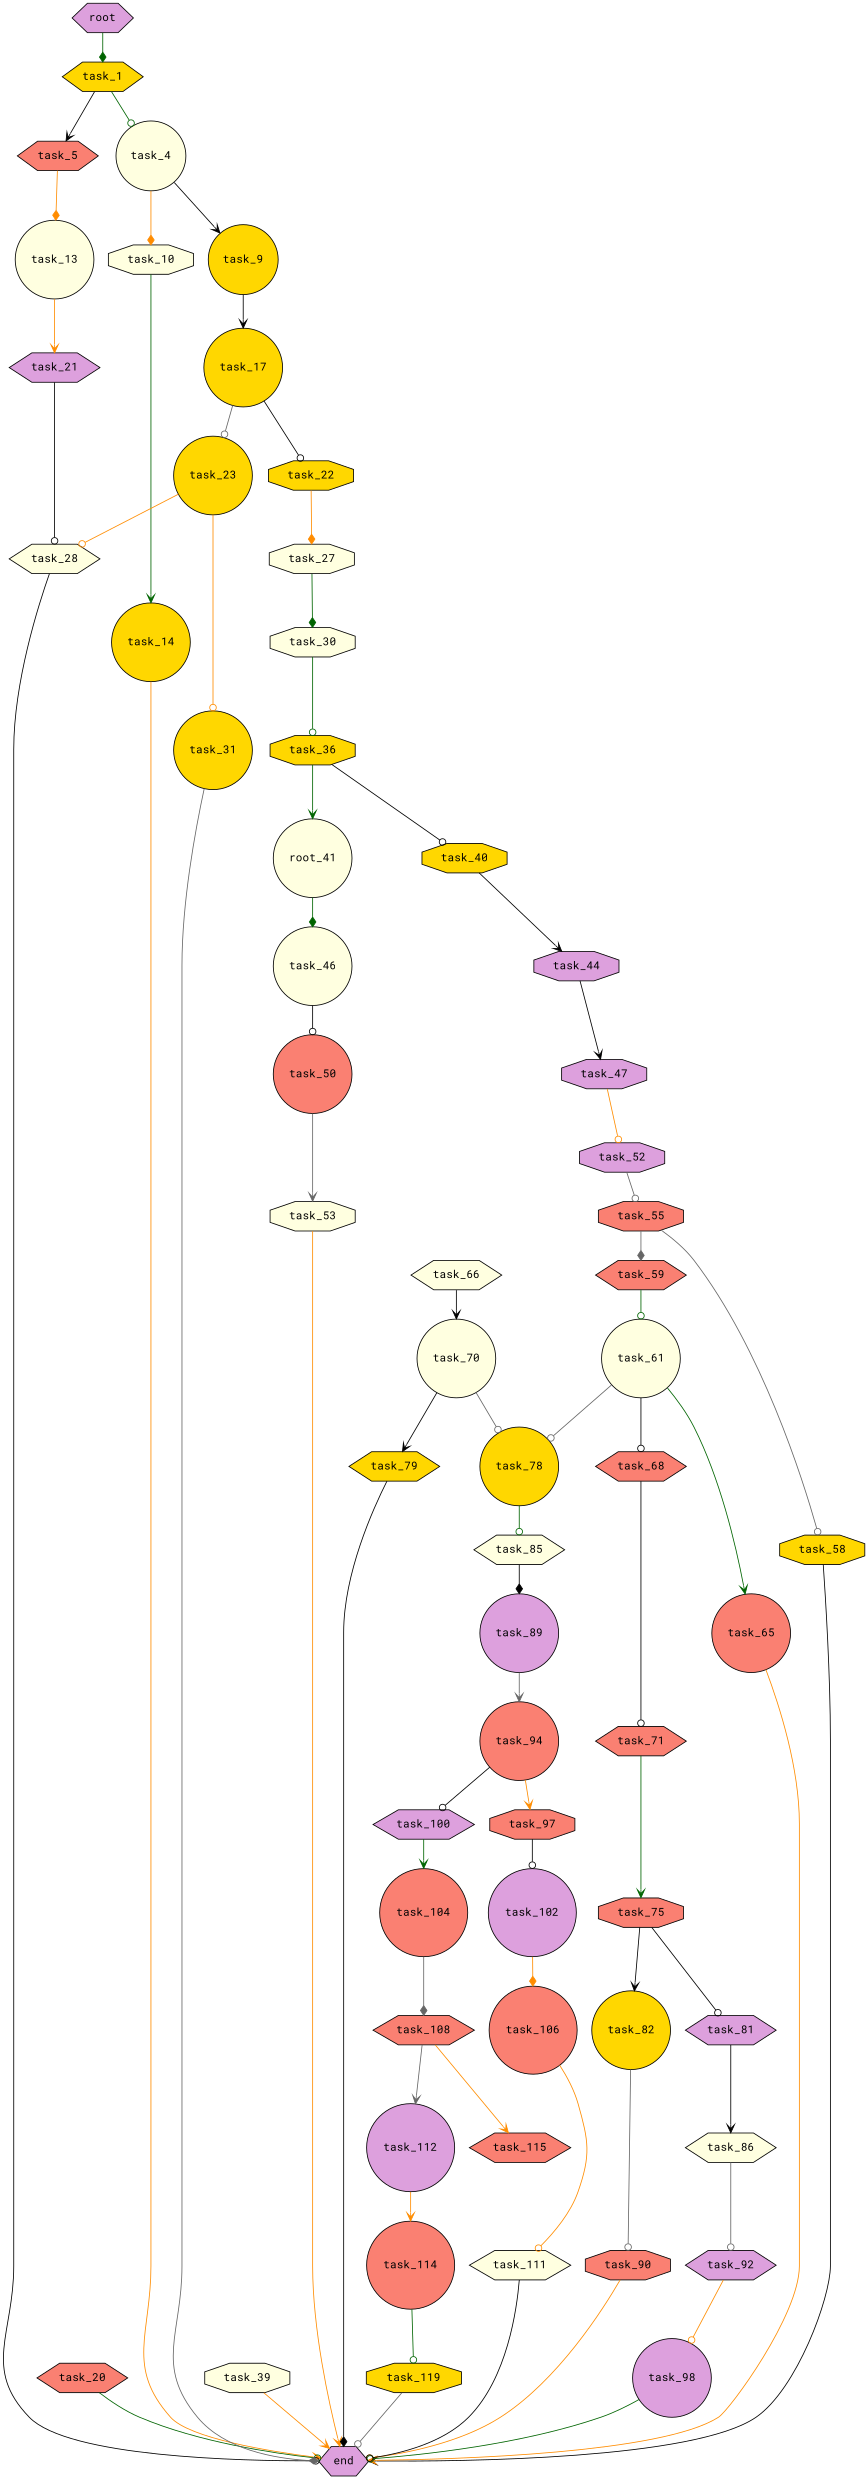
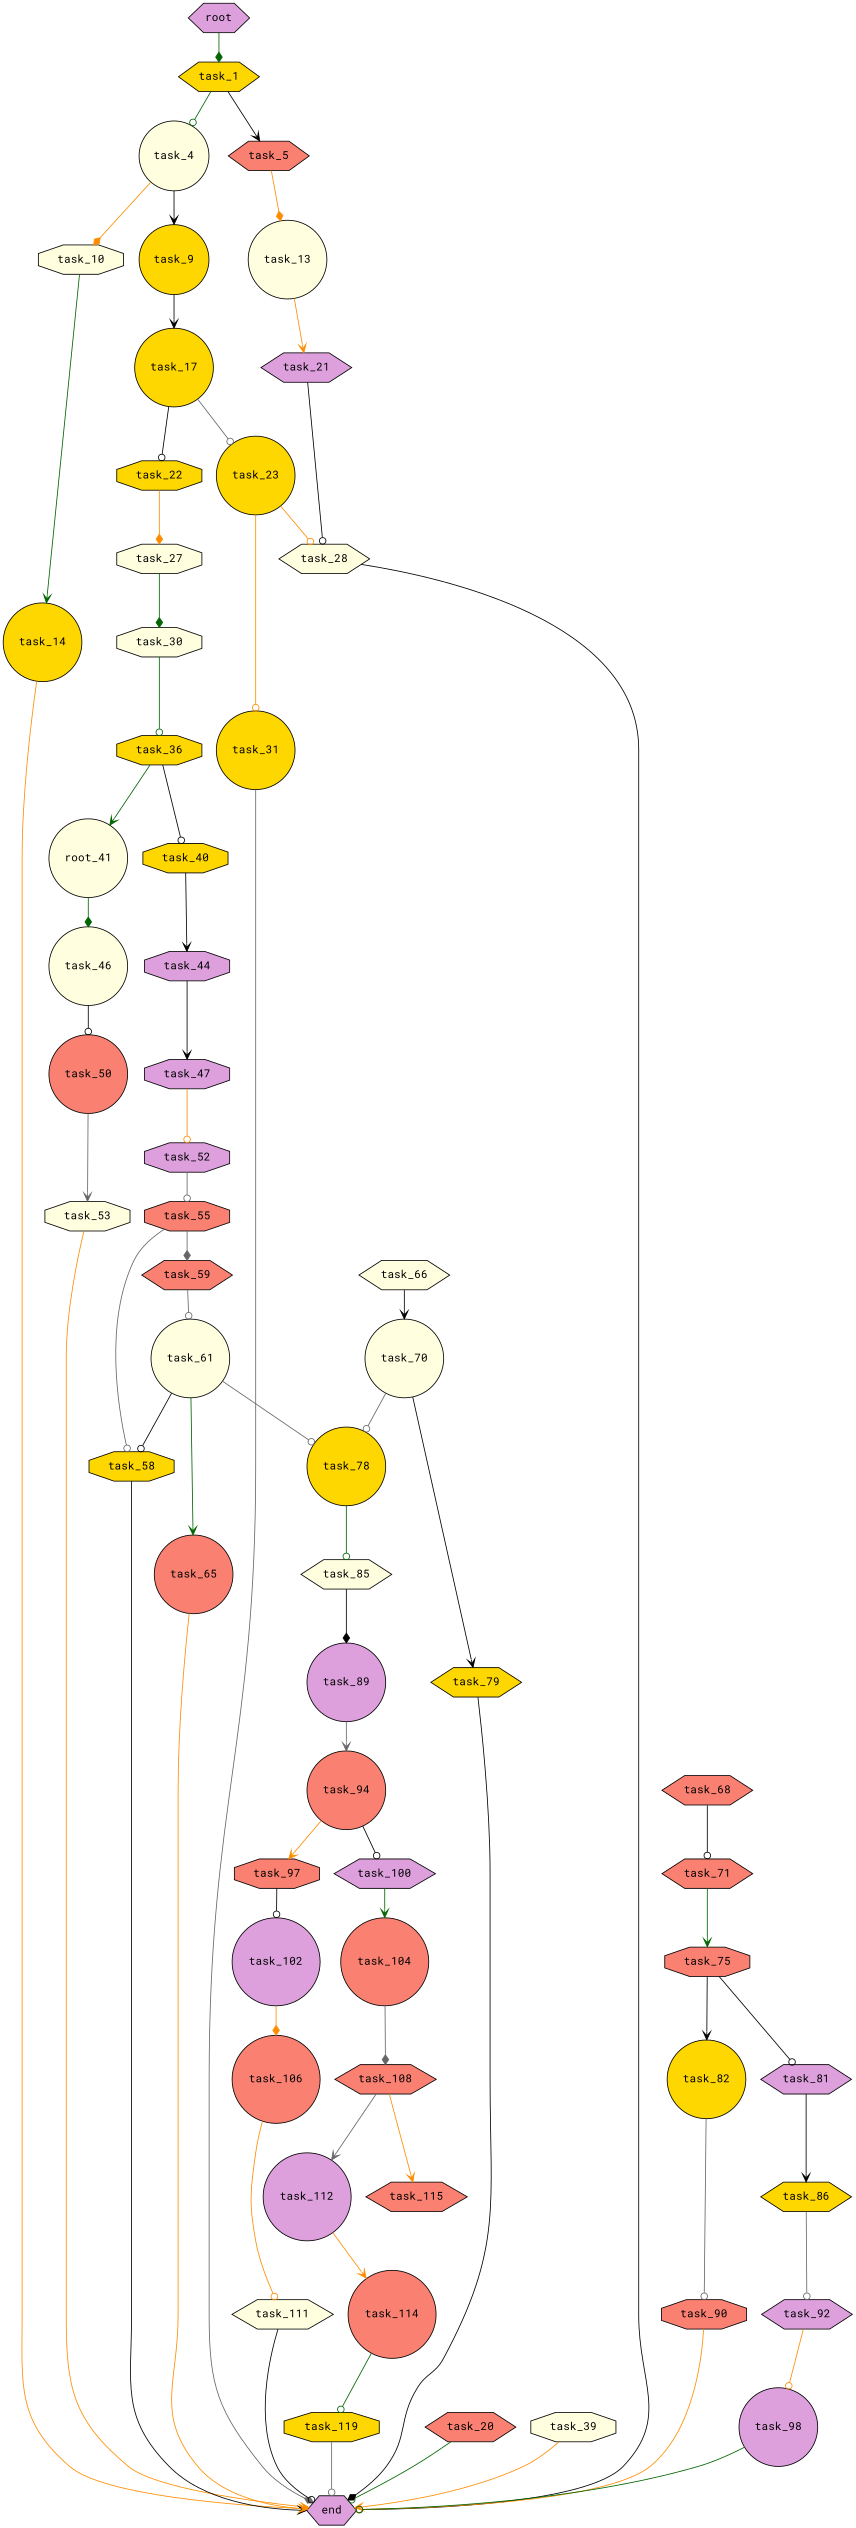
(641, 1301) -> (188, 1301)
(641, 1421) -> (157, 1419)
(731, 2148) -> (806, 2197)
